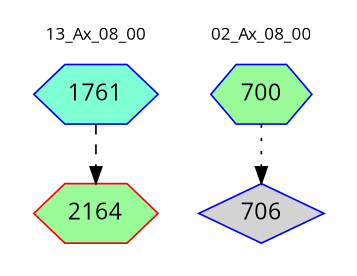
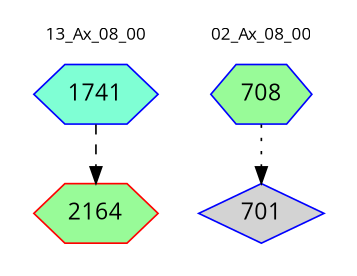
(96, 94) -> (96, 94)
(261, 94) -> (261, 94)
(261, 213) -> (261, 213)
